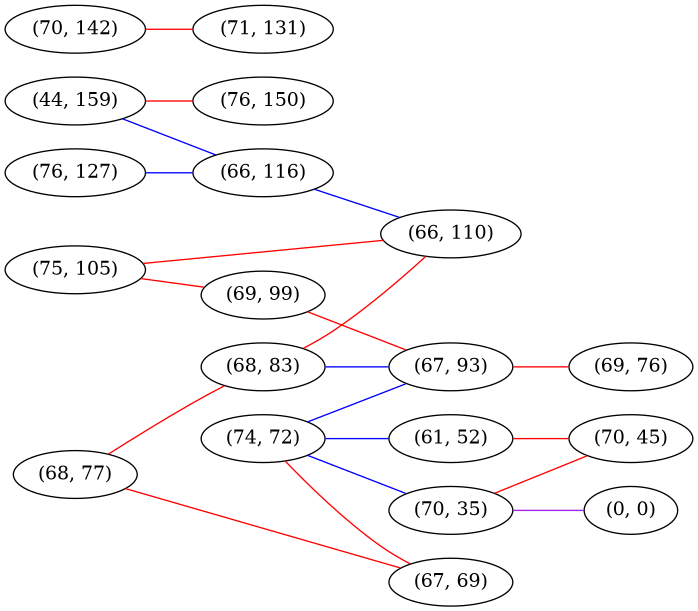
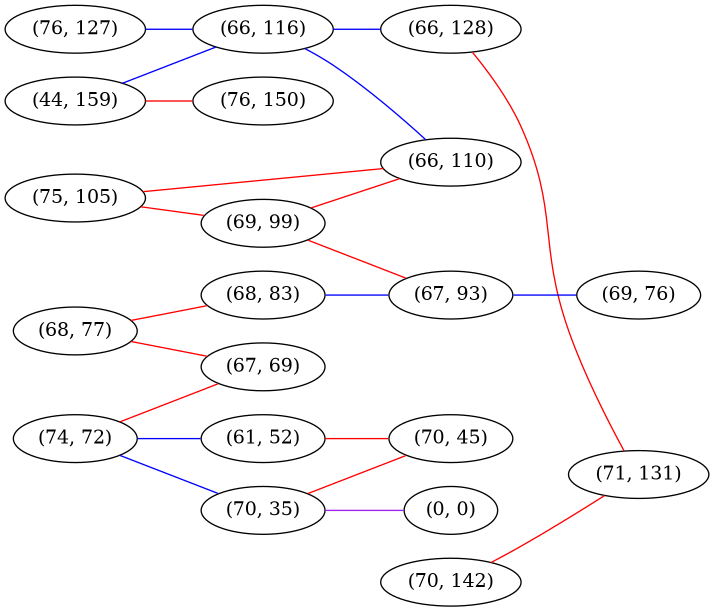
none -> (451, 29)
(367, 306) -> (355, 193)
(541, 367) -> (545, 295)
(357, 403) -> none
